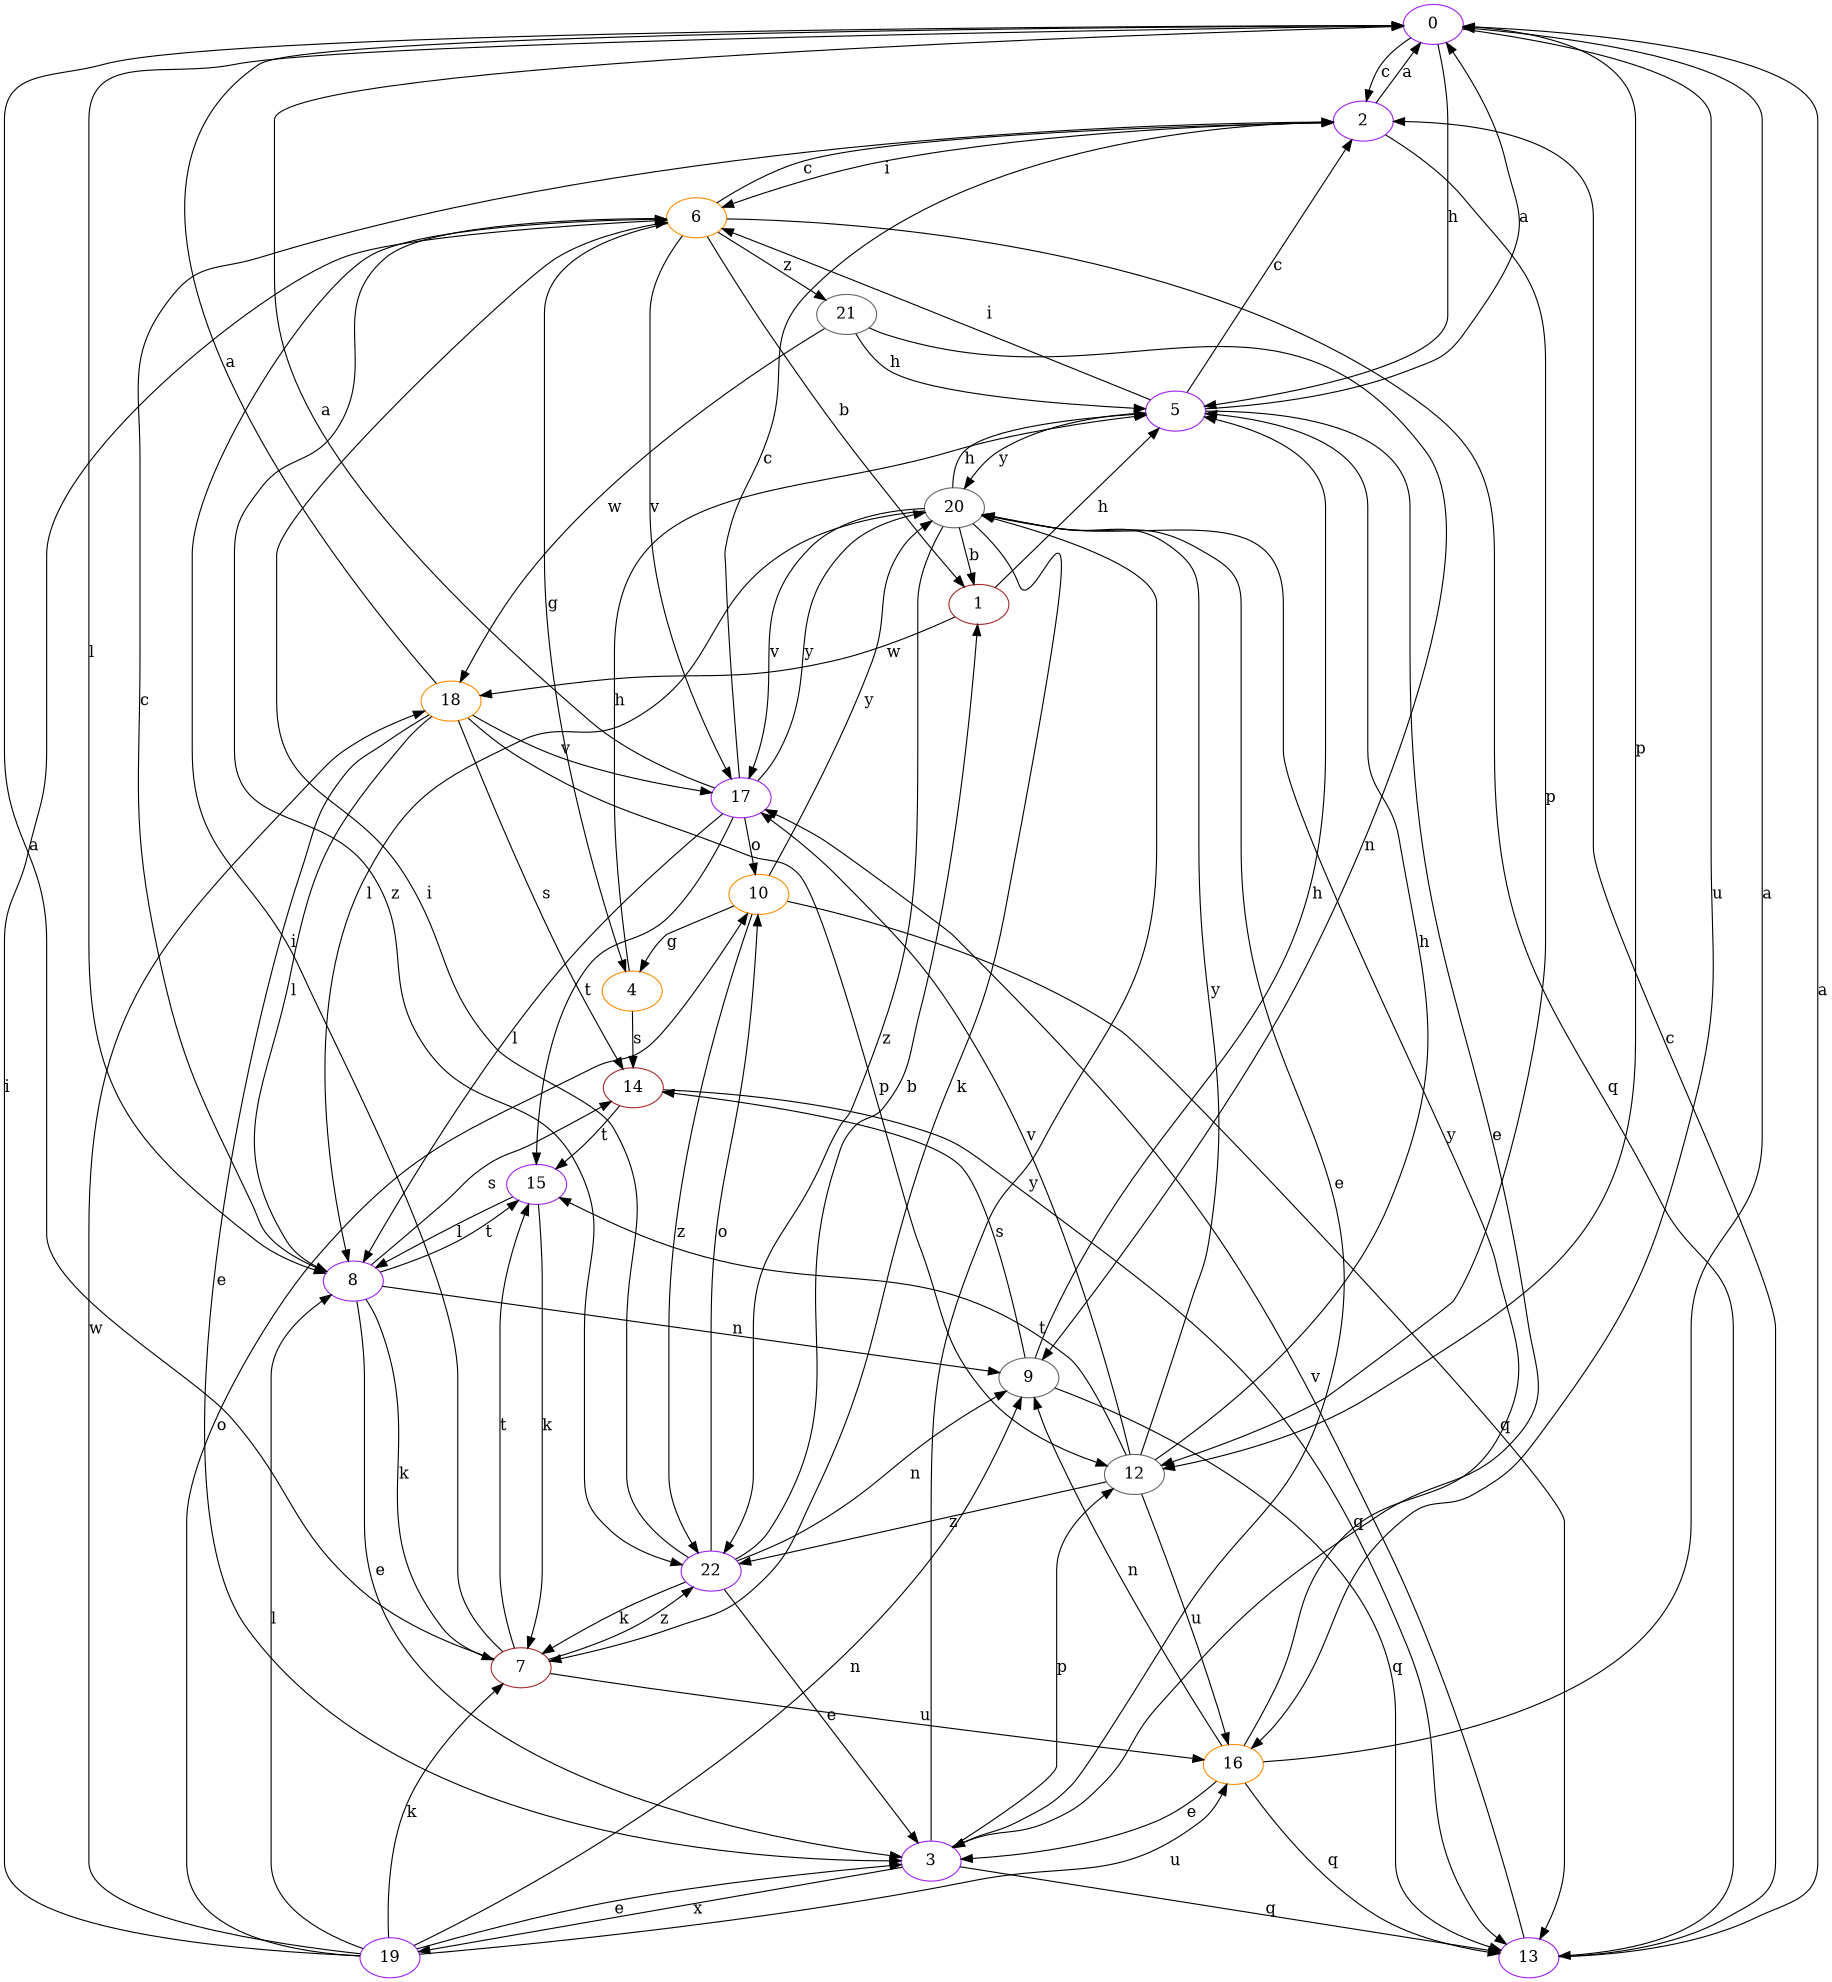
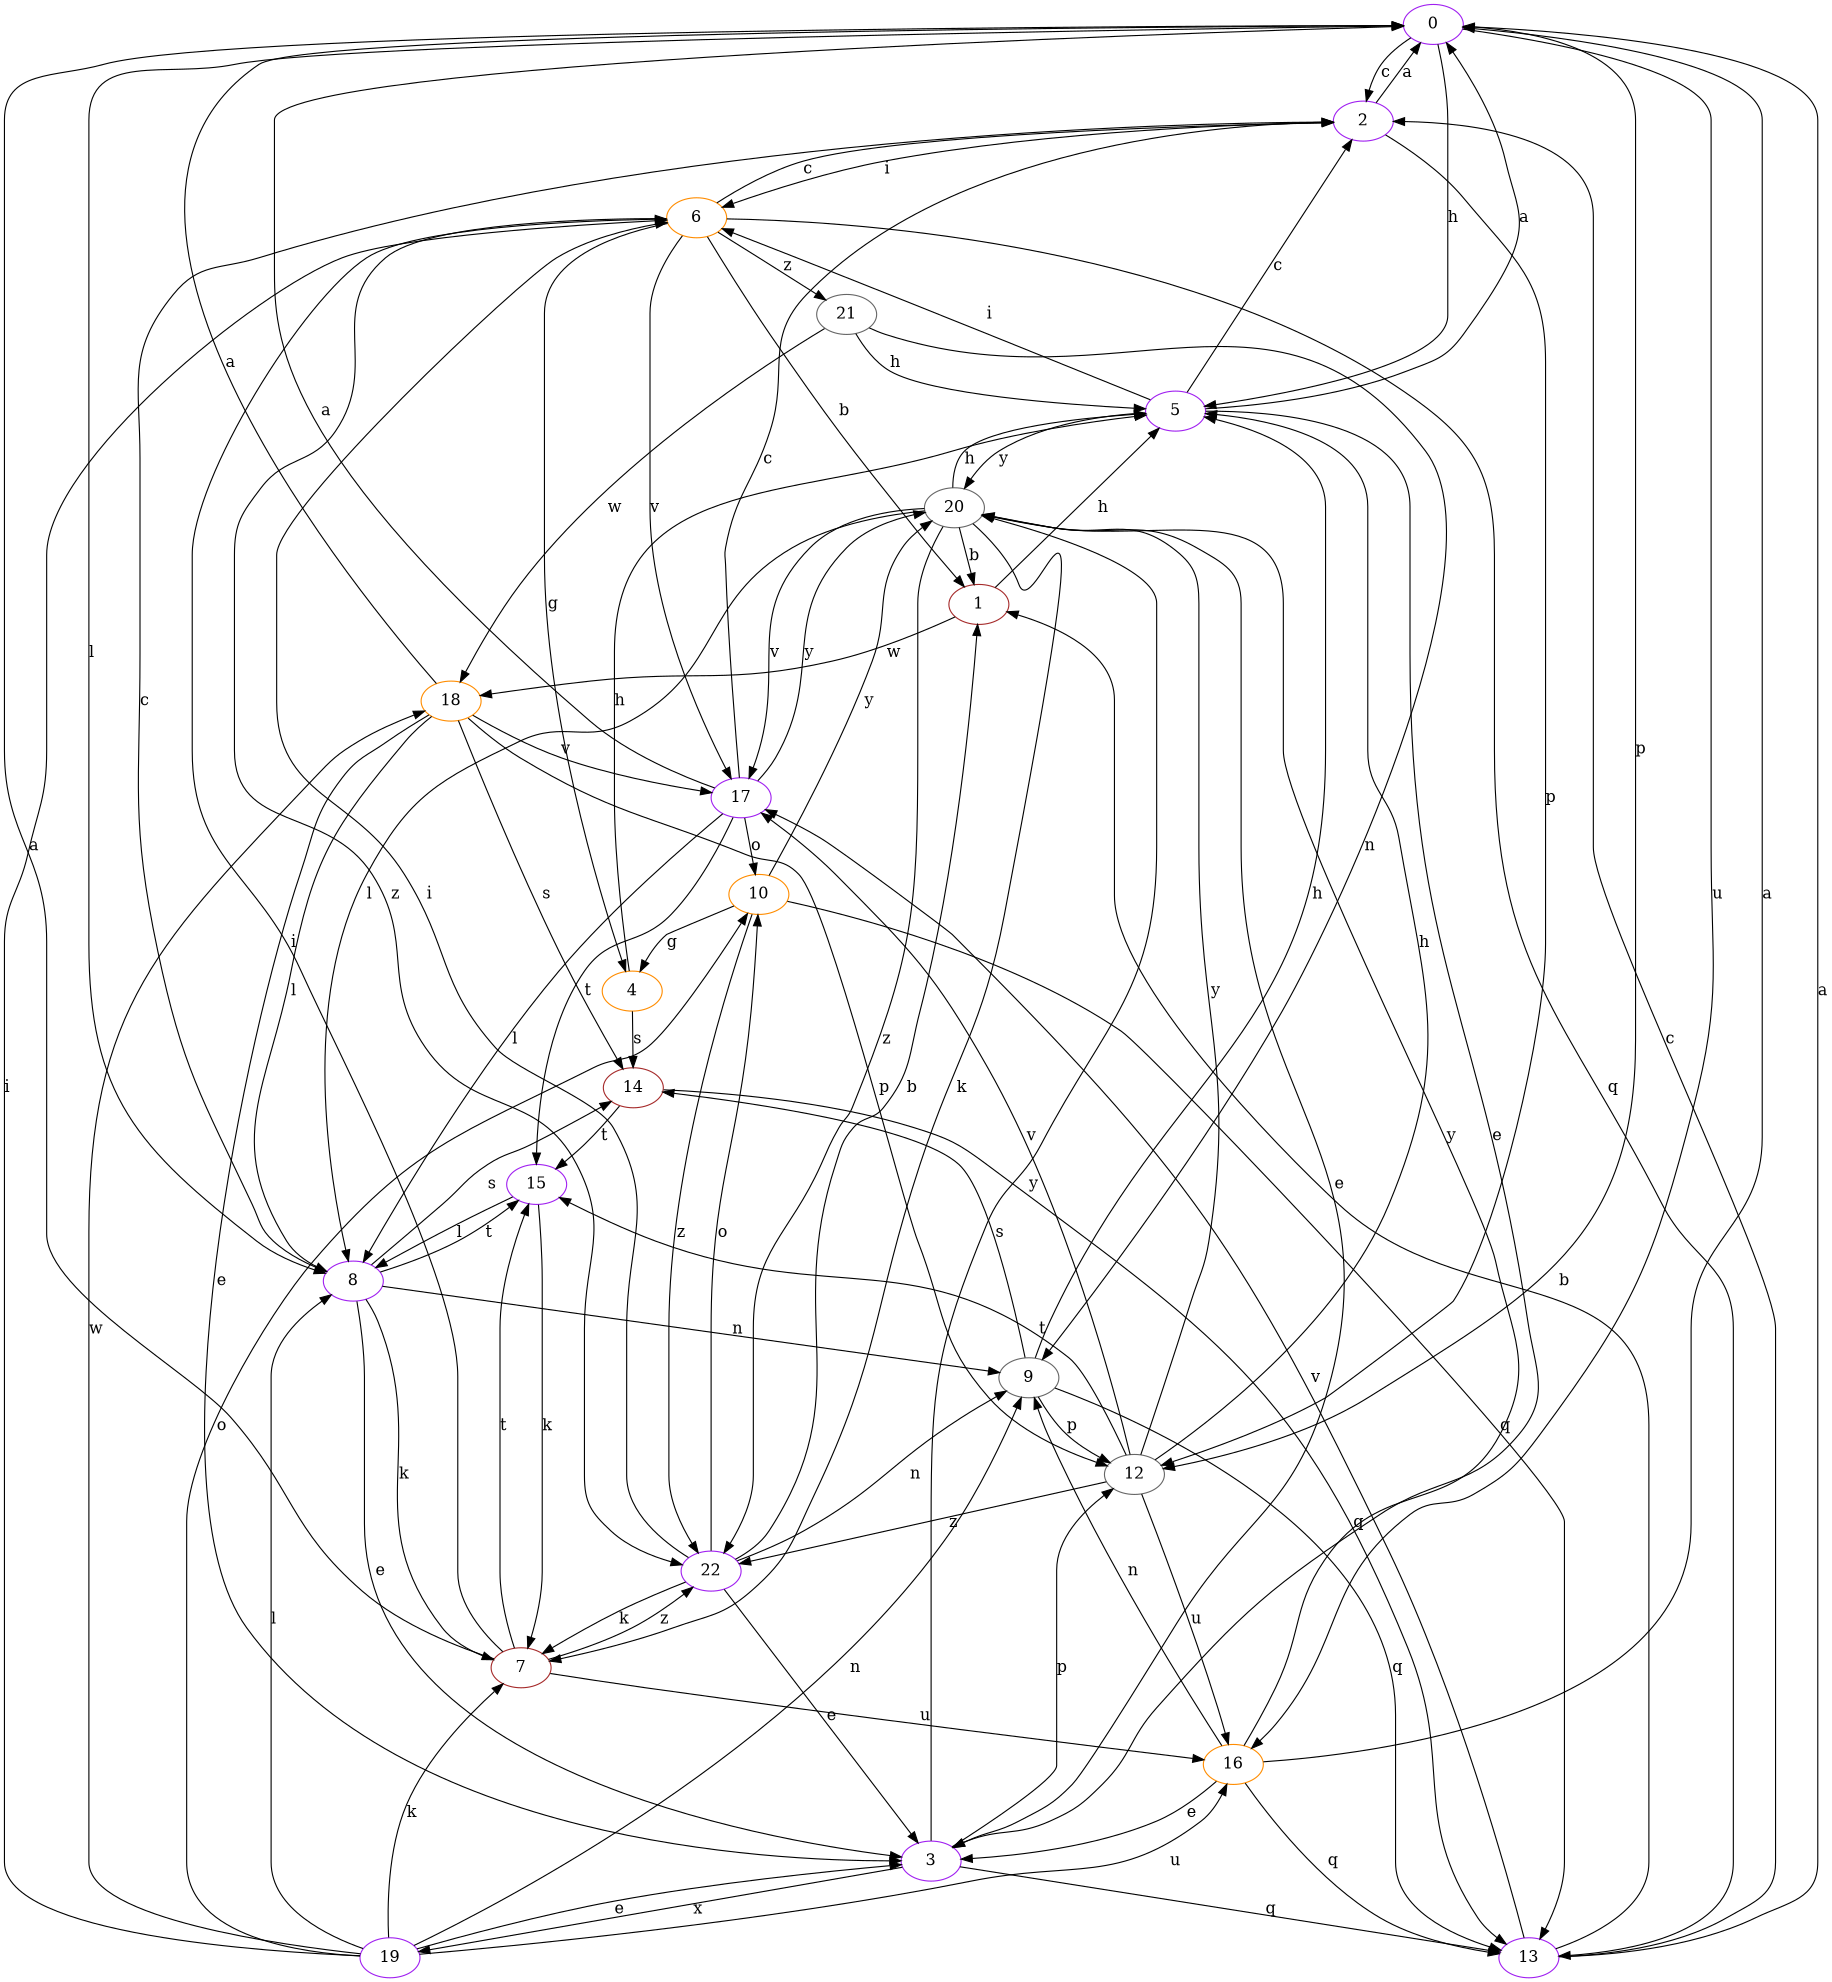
none -> (1451, 1267)
none -> (1064, 1432)
